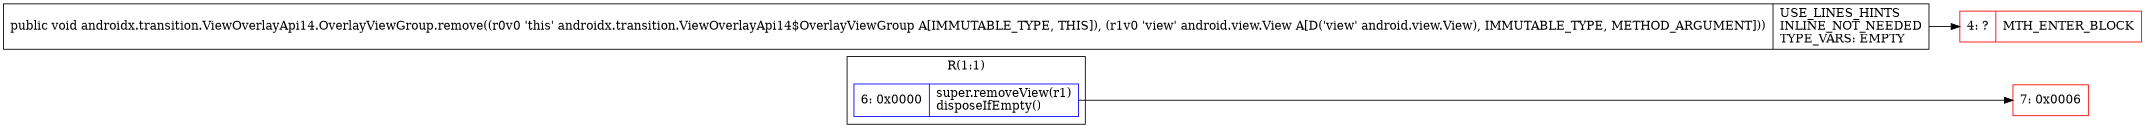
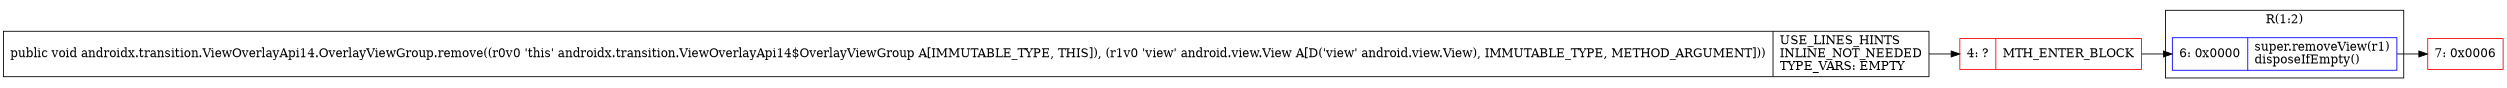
none -> (2153, 54)
(966, 66) -> (2285, 20)
